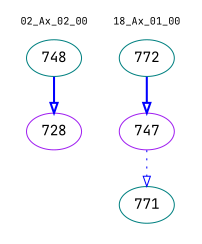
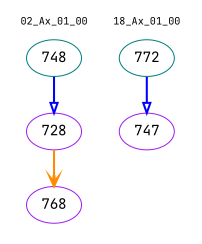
(55, 22) -> (55, 22)
none -> (54, 205)
(147, 205) -> none
